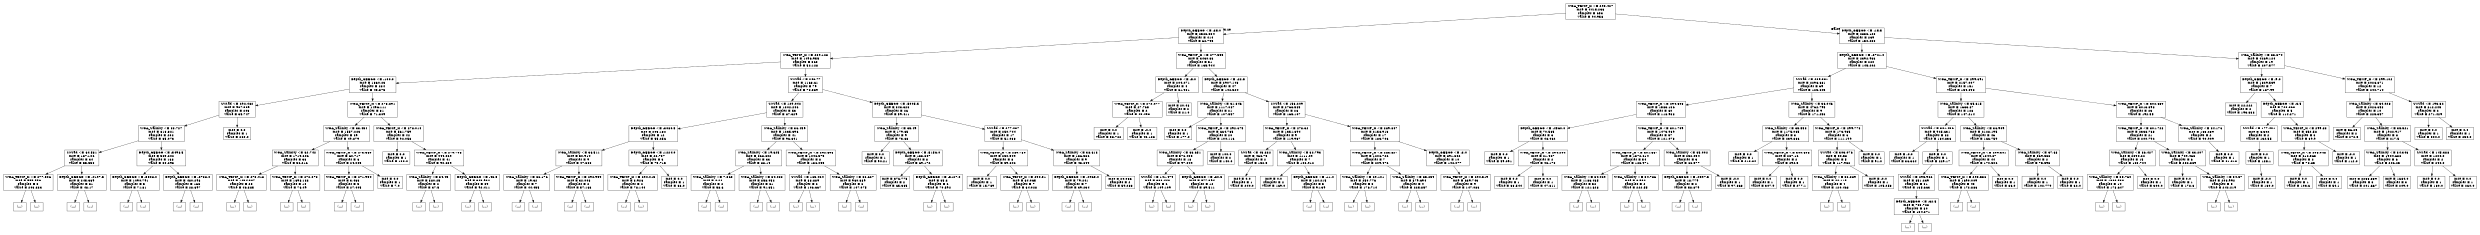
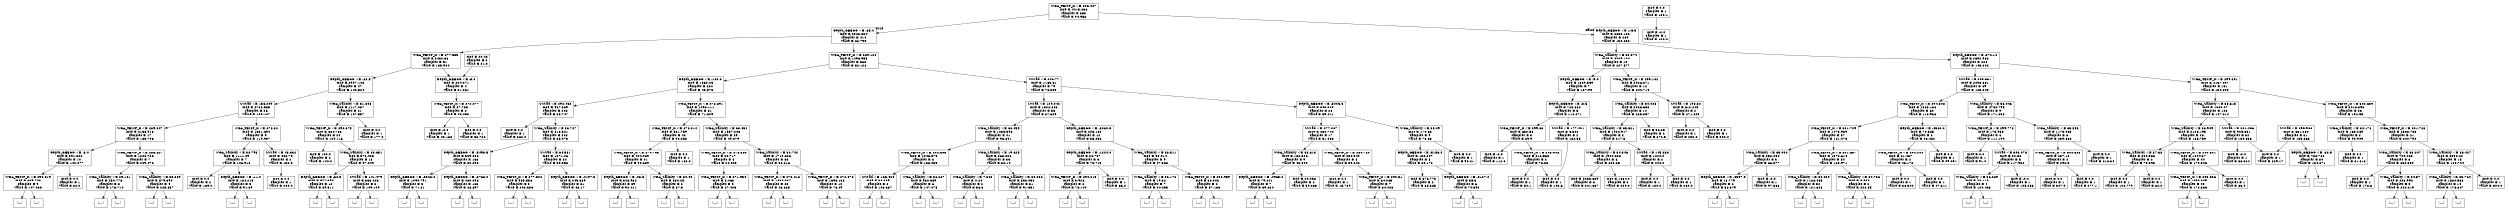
(1178, 97) -> (468, 71)
(2241, 109) -> none
(2259, 145) -> (1566, 159)
(1929, 168) -> (2283, 146)
none -> (70, 182)
(390, 182) -> none
